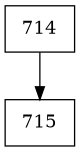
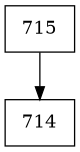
(40, 70) -> (40, 70)
